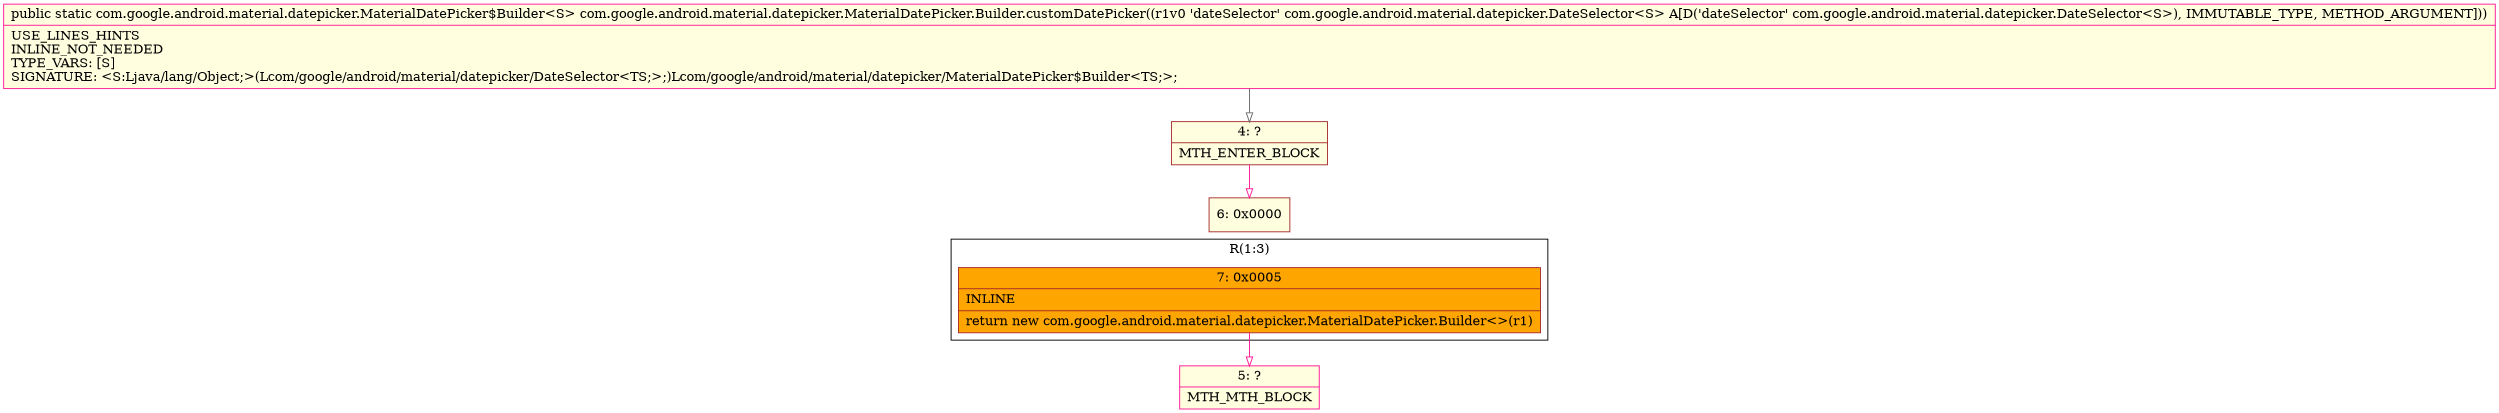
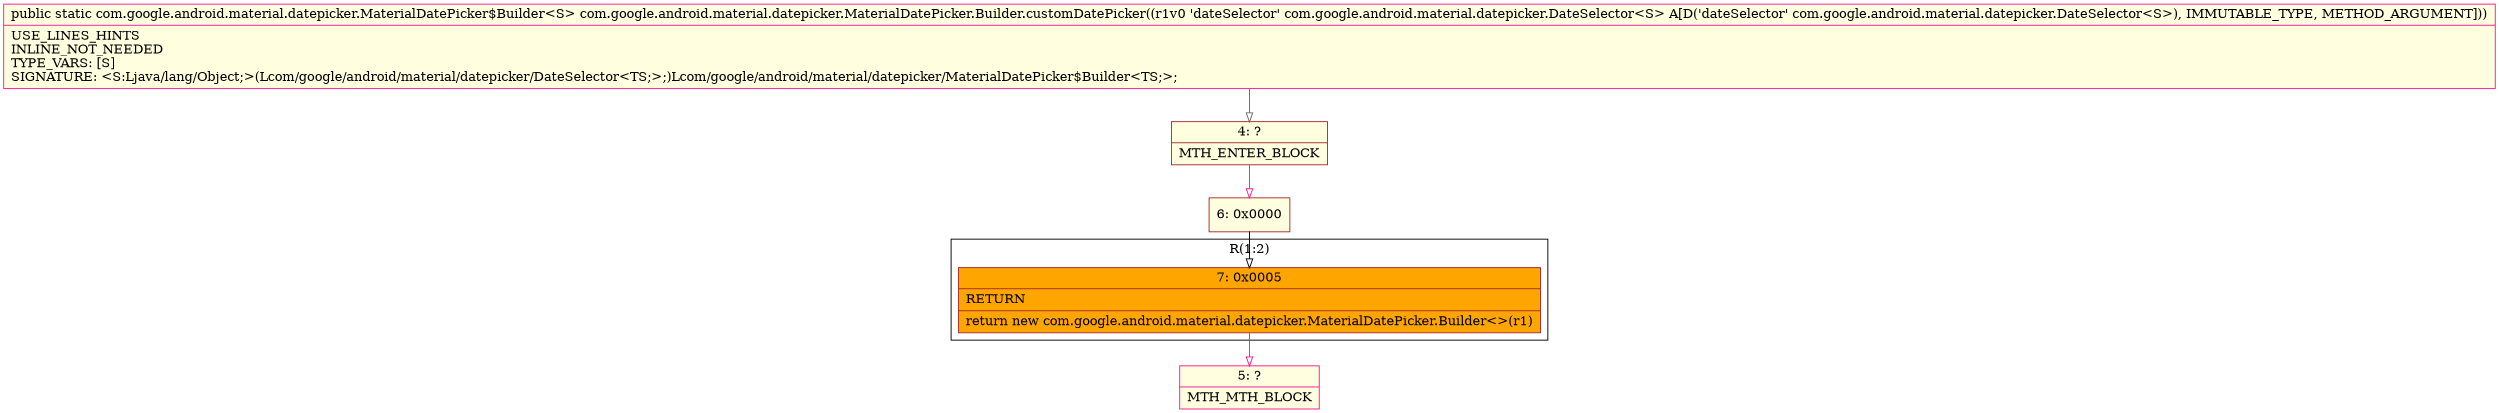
none -> (1249, 245)
(1249, 250) -> (1249, 250)
(991, 299) -> (996, 299)
